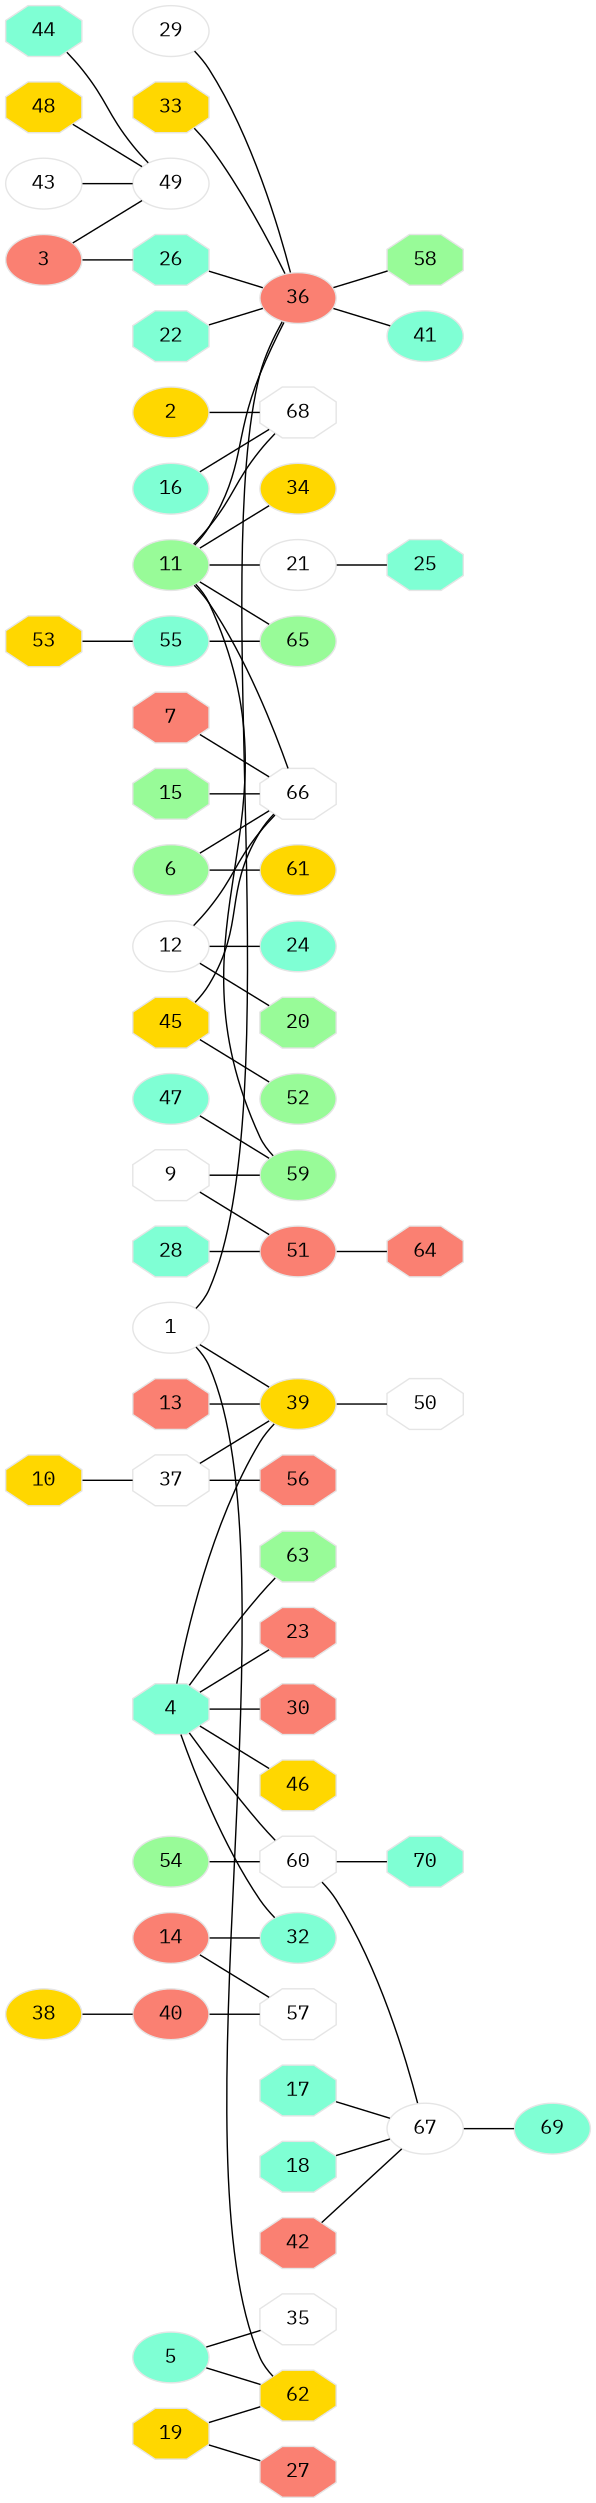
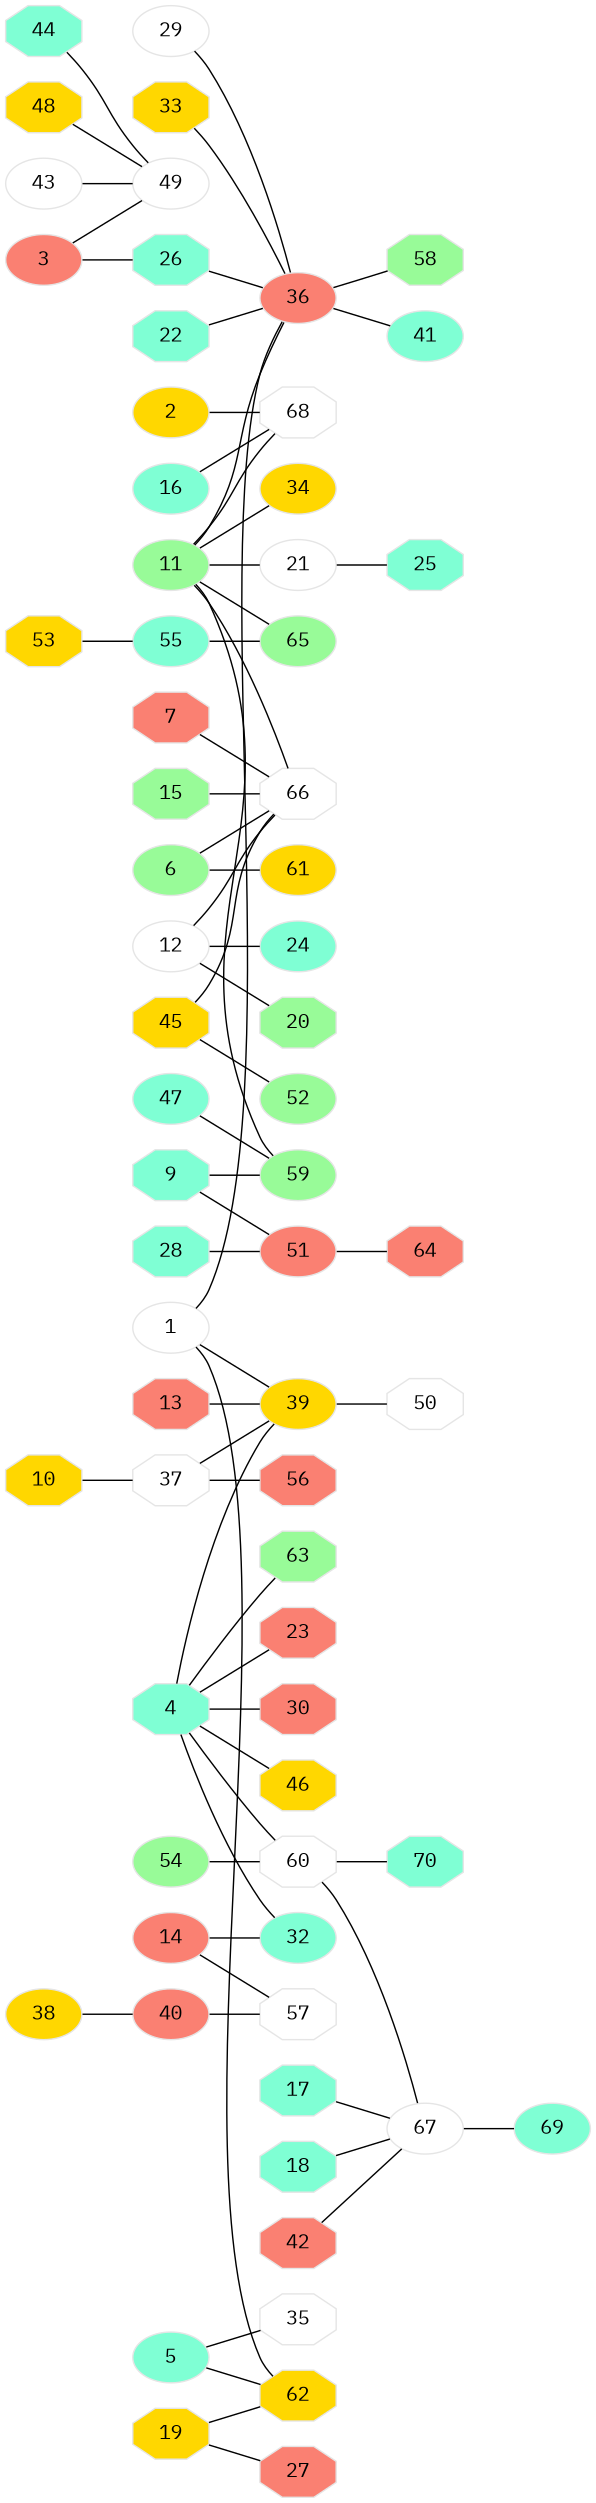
(171, 1175) -> (171, 1175)
